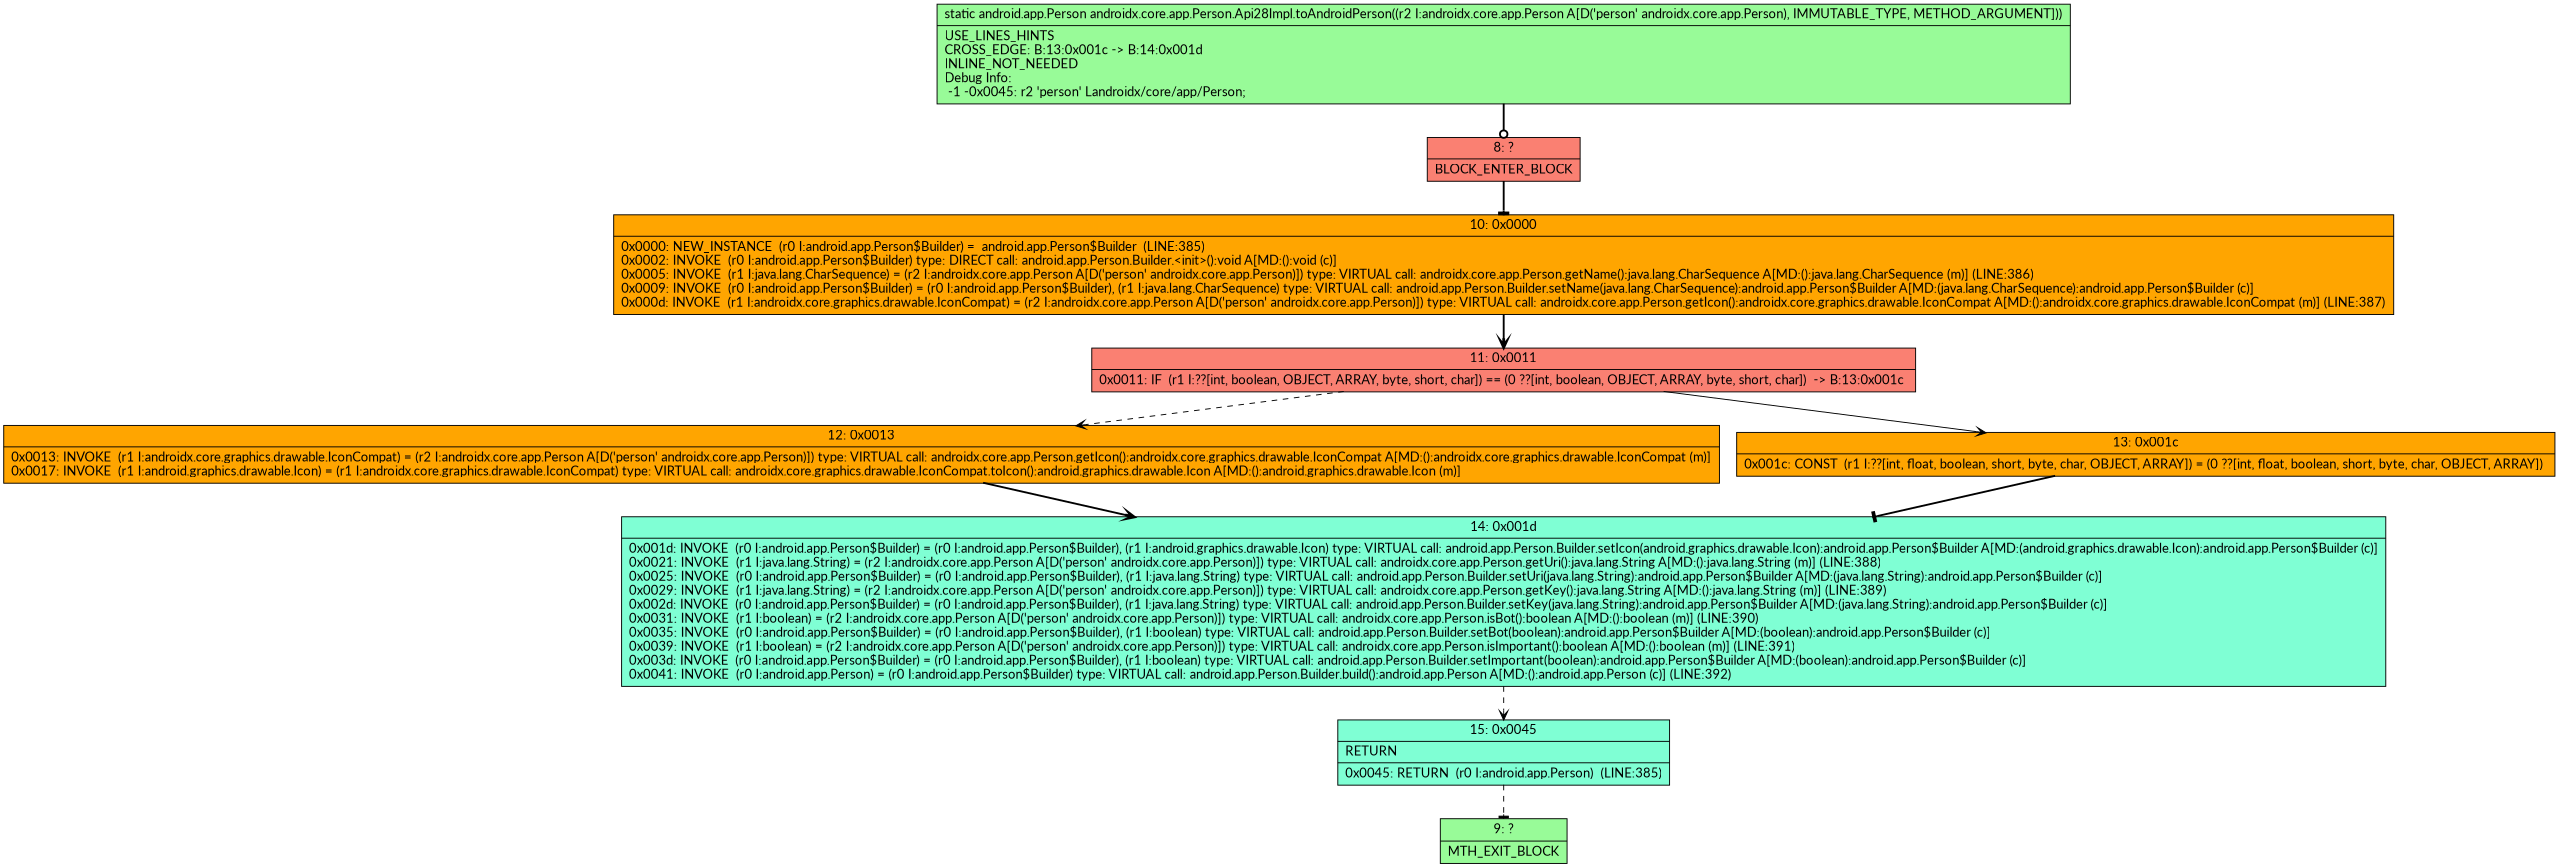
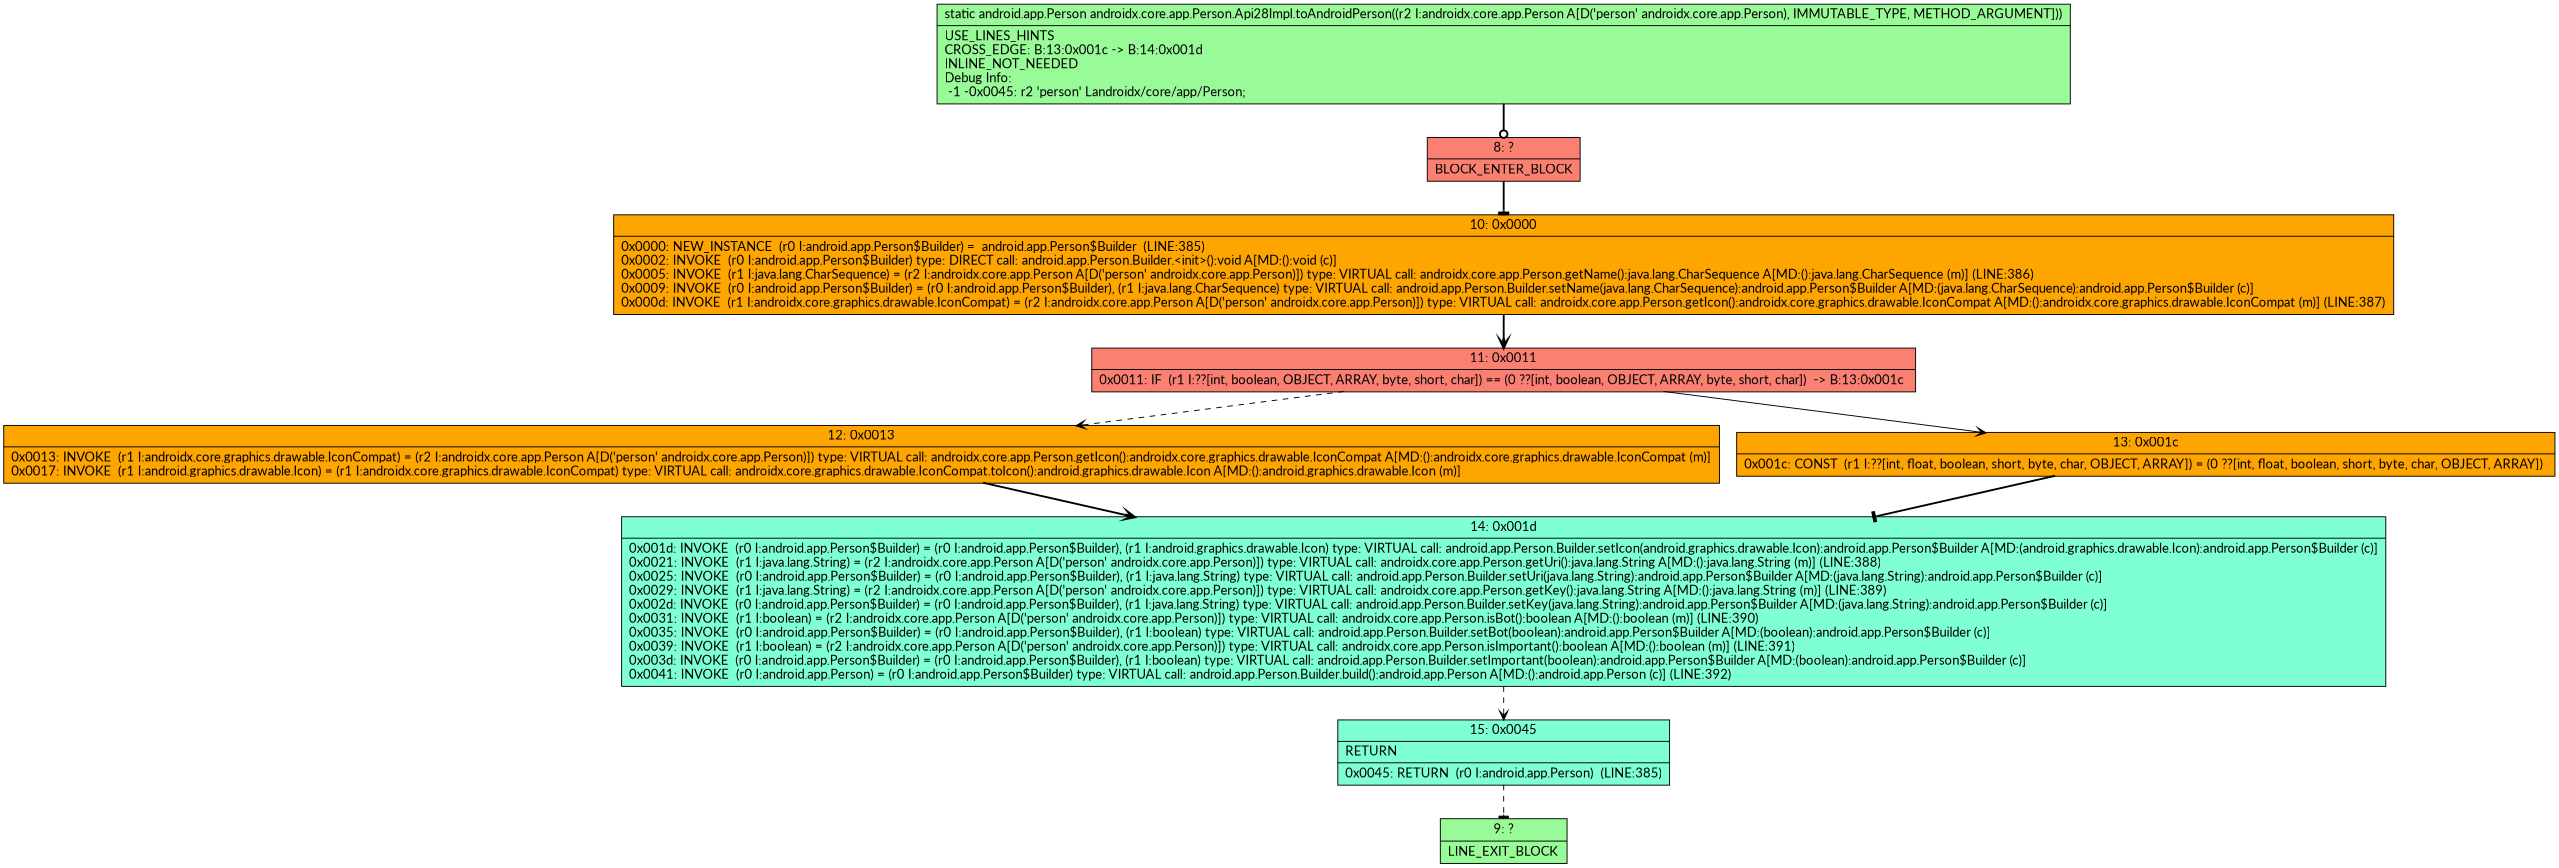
(1504, 852) -> (1503, 852)
